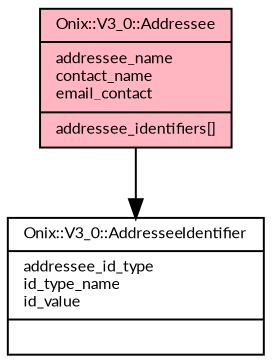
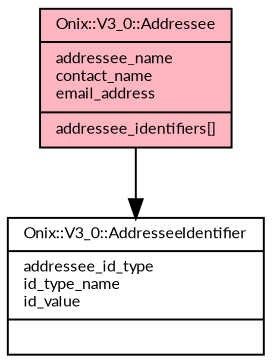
(105, 94) -> (107, 94)
